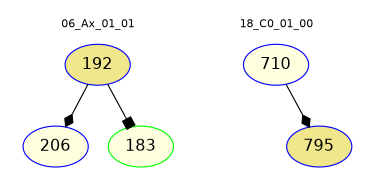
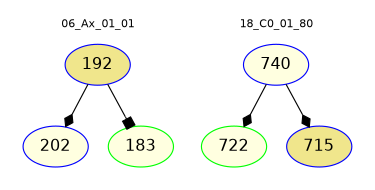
(277, 24) -> (277, 24)
(276, 65) -> (276, 65)
(56, 147) -> (56, 147)
none -> (234, 147)
(319, 147) -> (319, 147)
